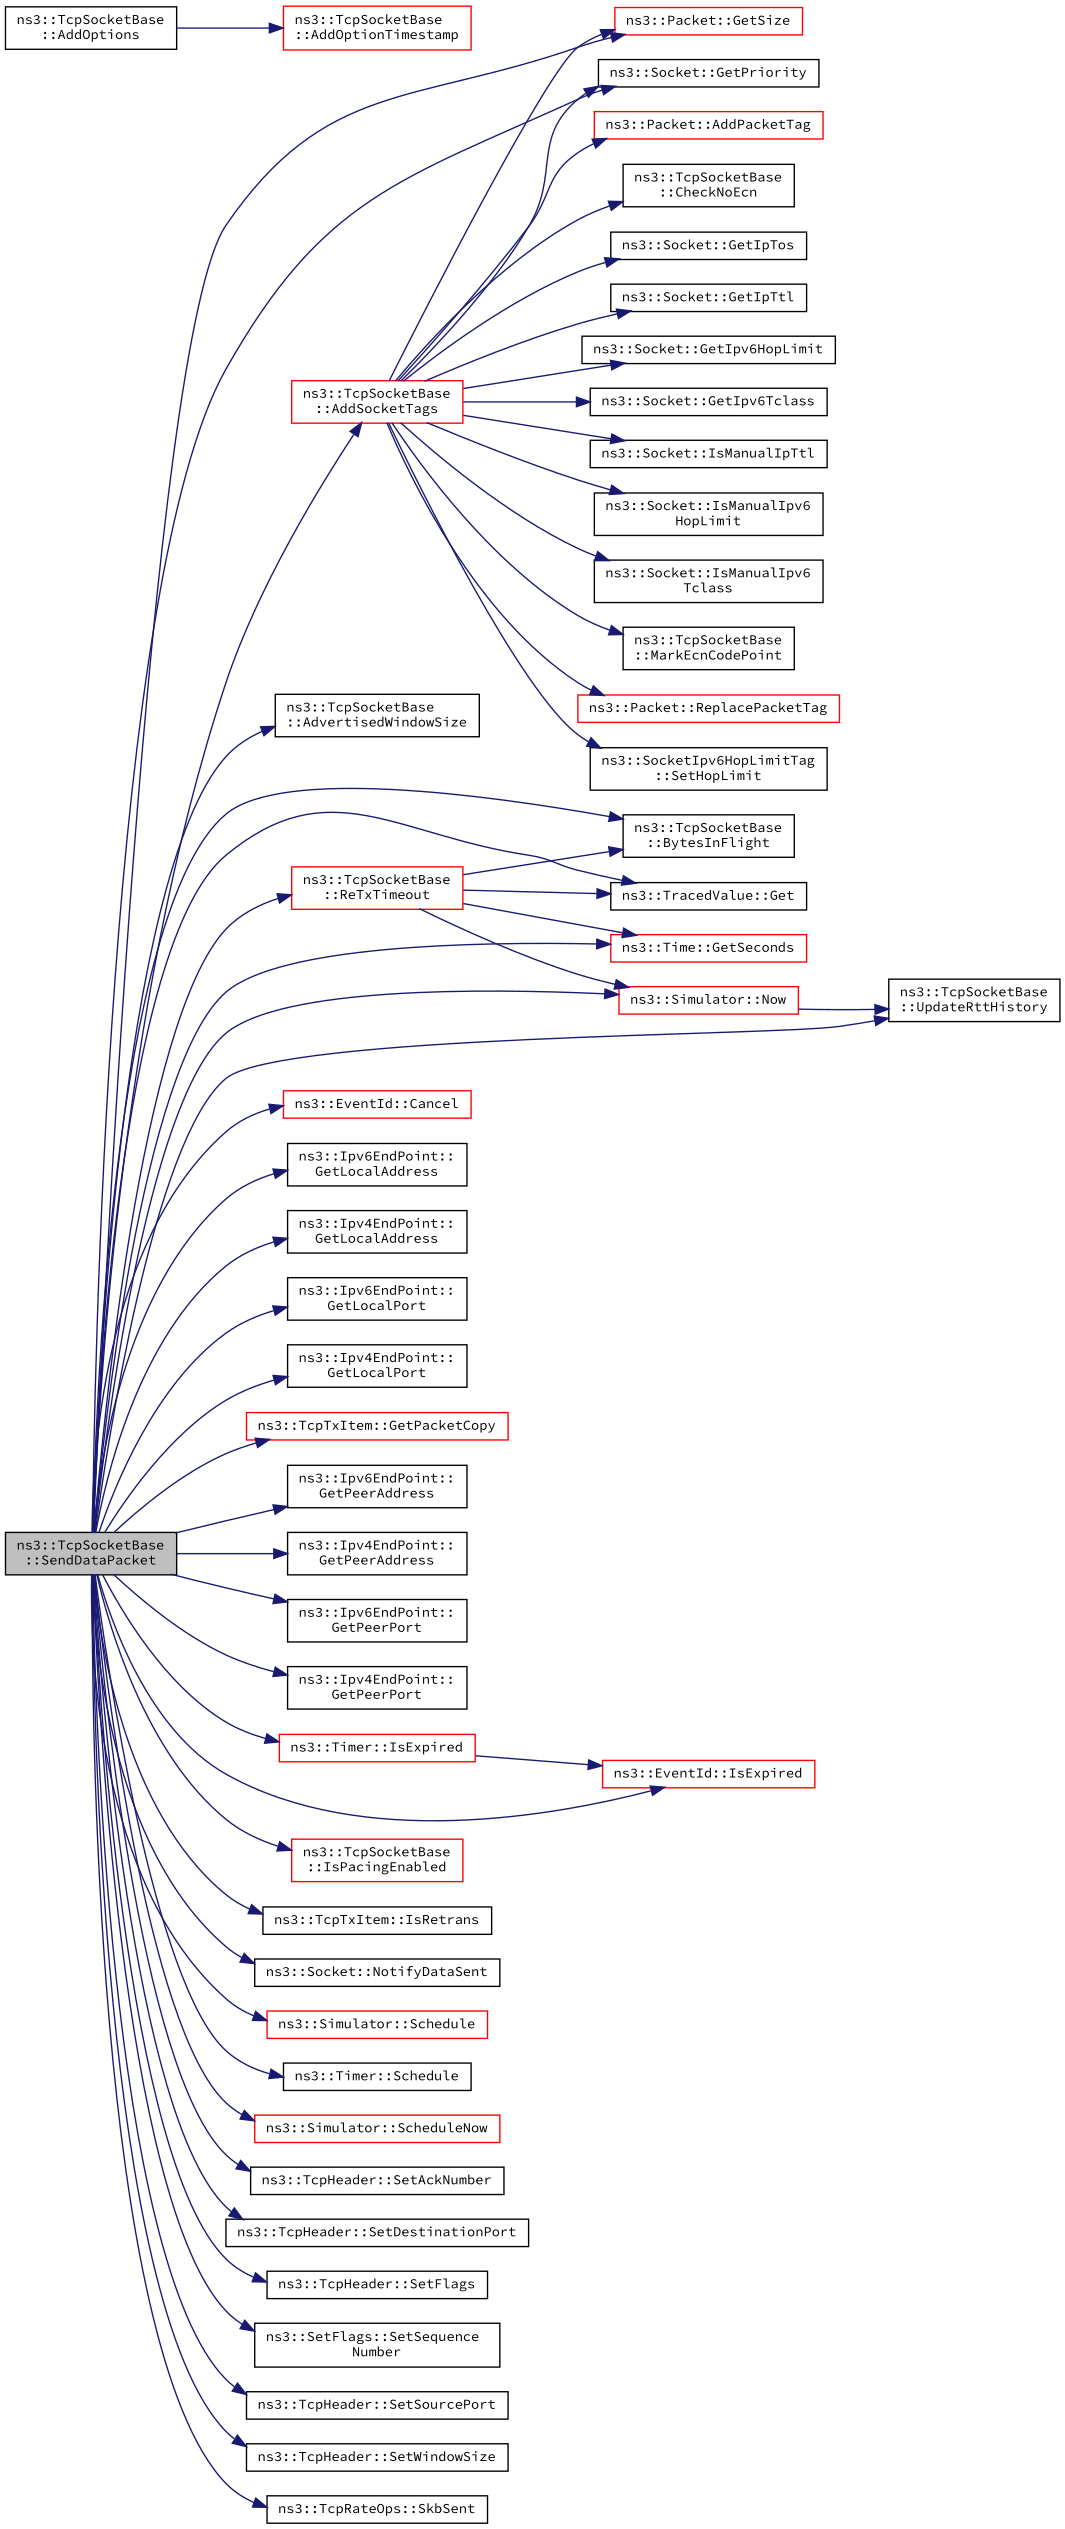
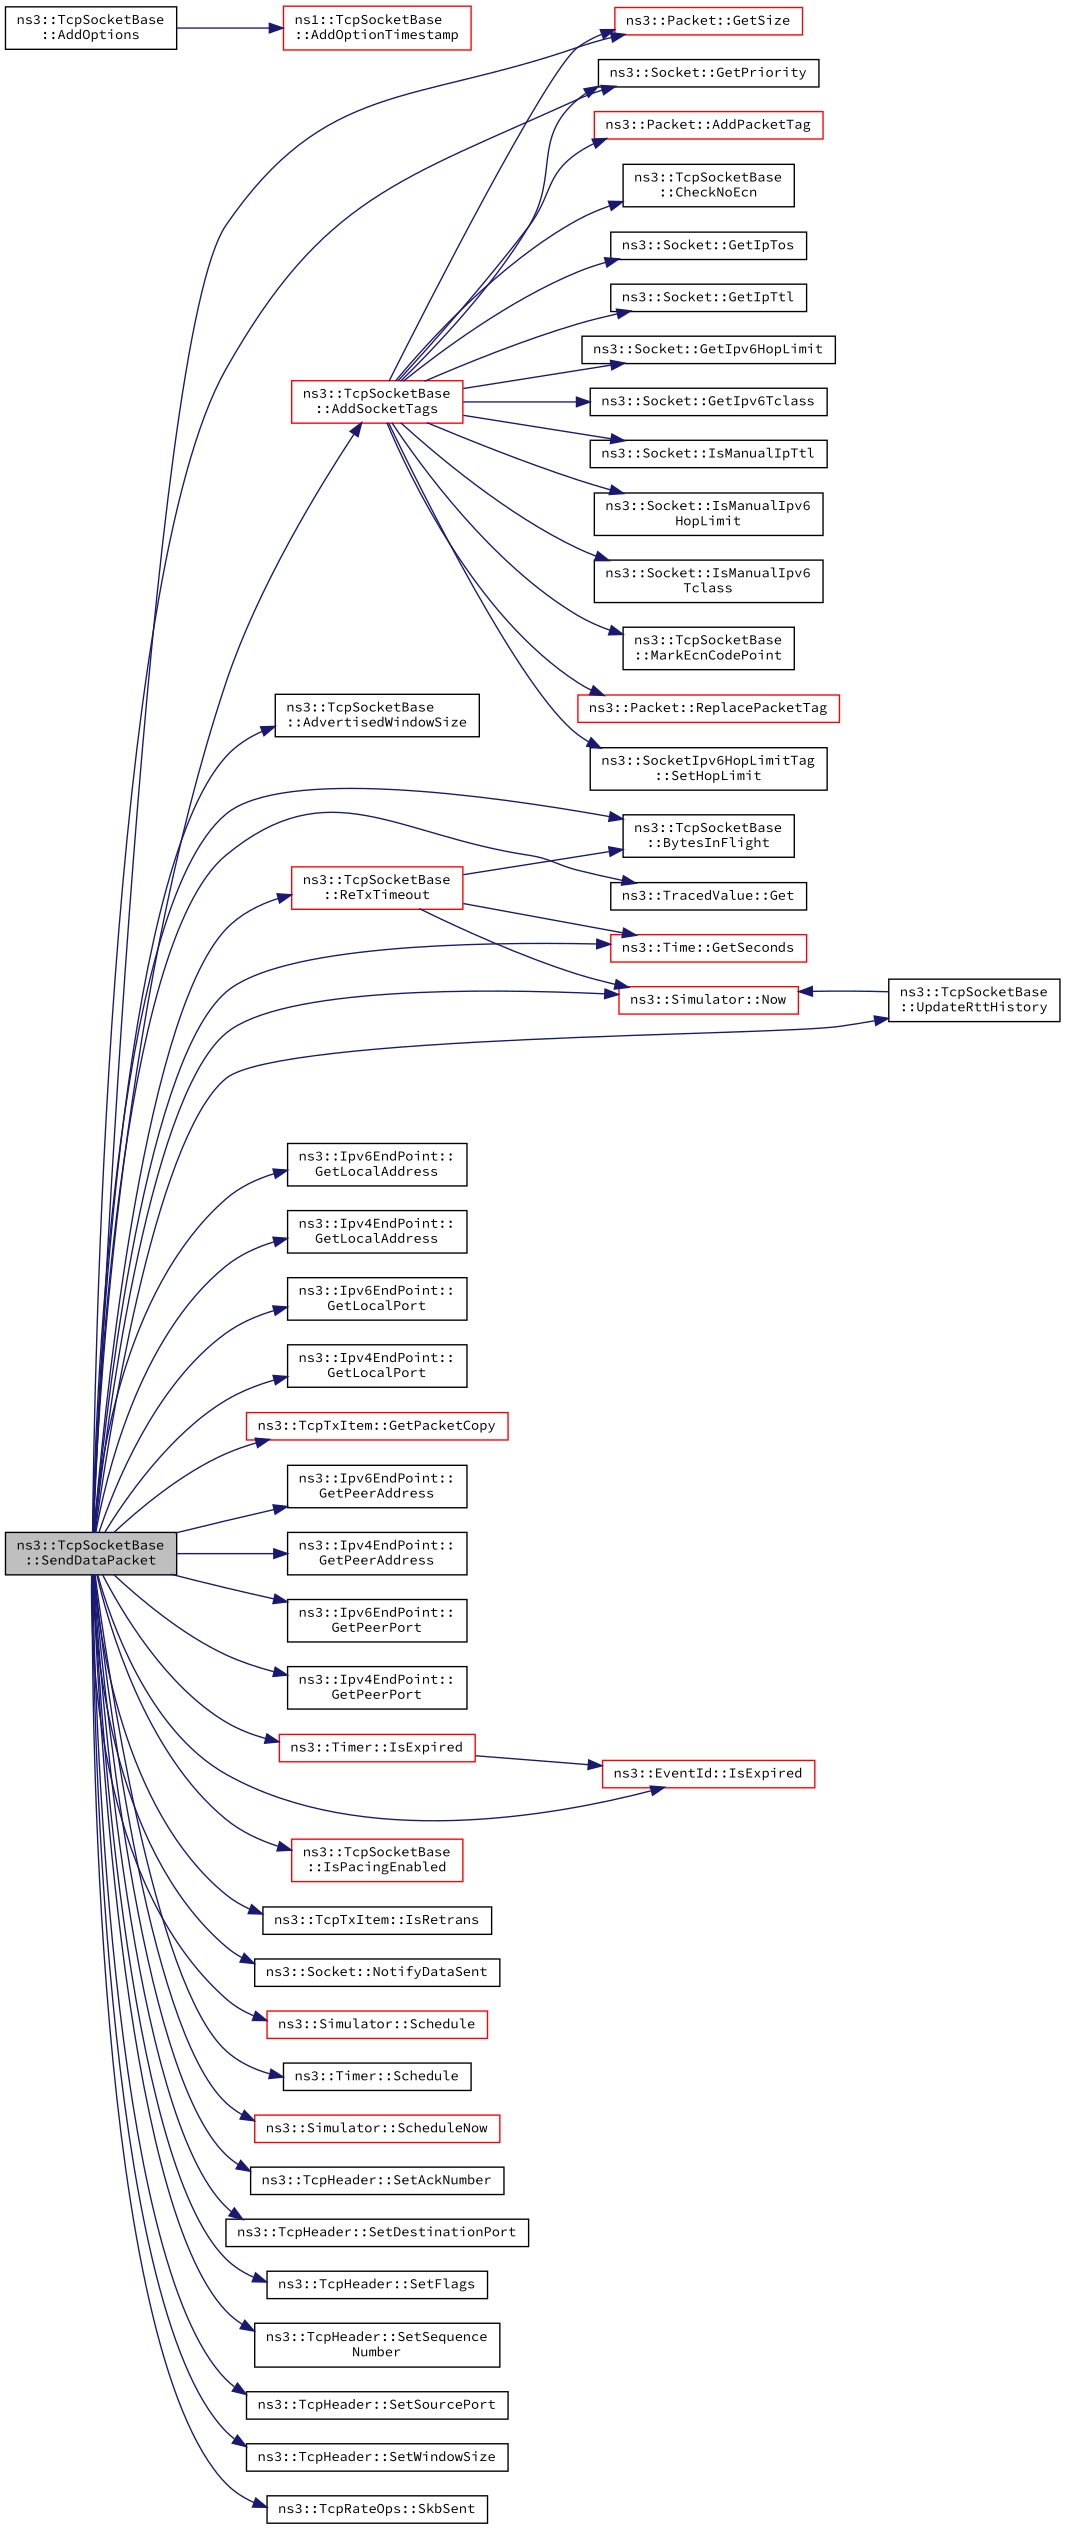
(377, 28) -> (377, 28)
(530, 892) -> none
(837, 1010) -> (851, 991)
(377, 1104) -> none
(377, 2345) -> (377, 2345)
